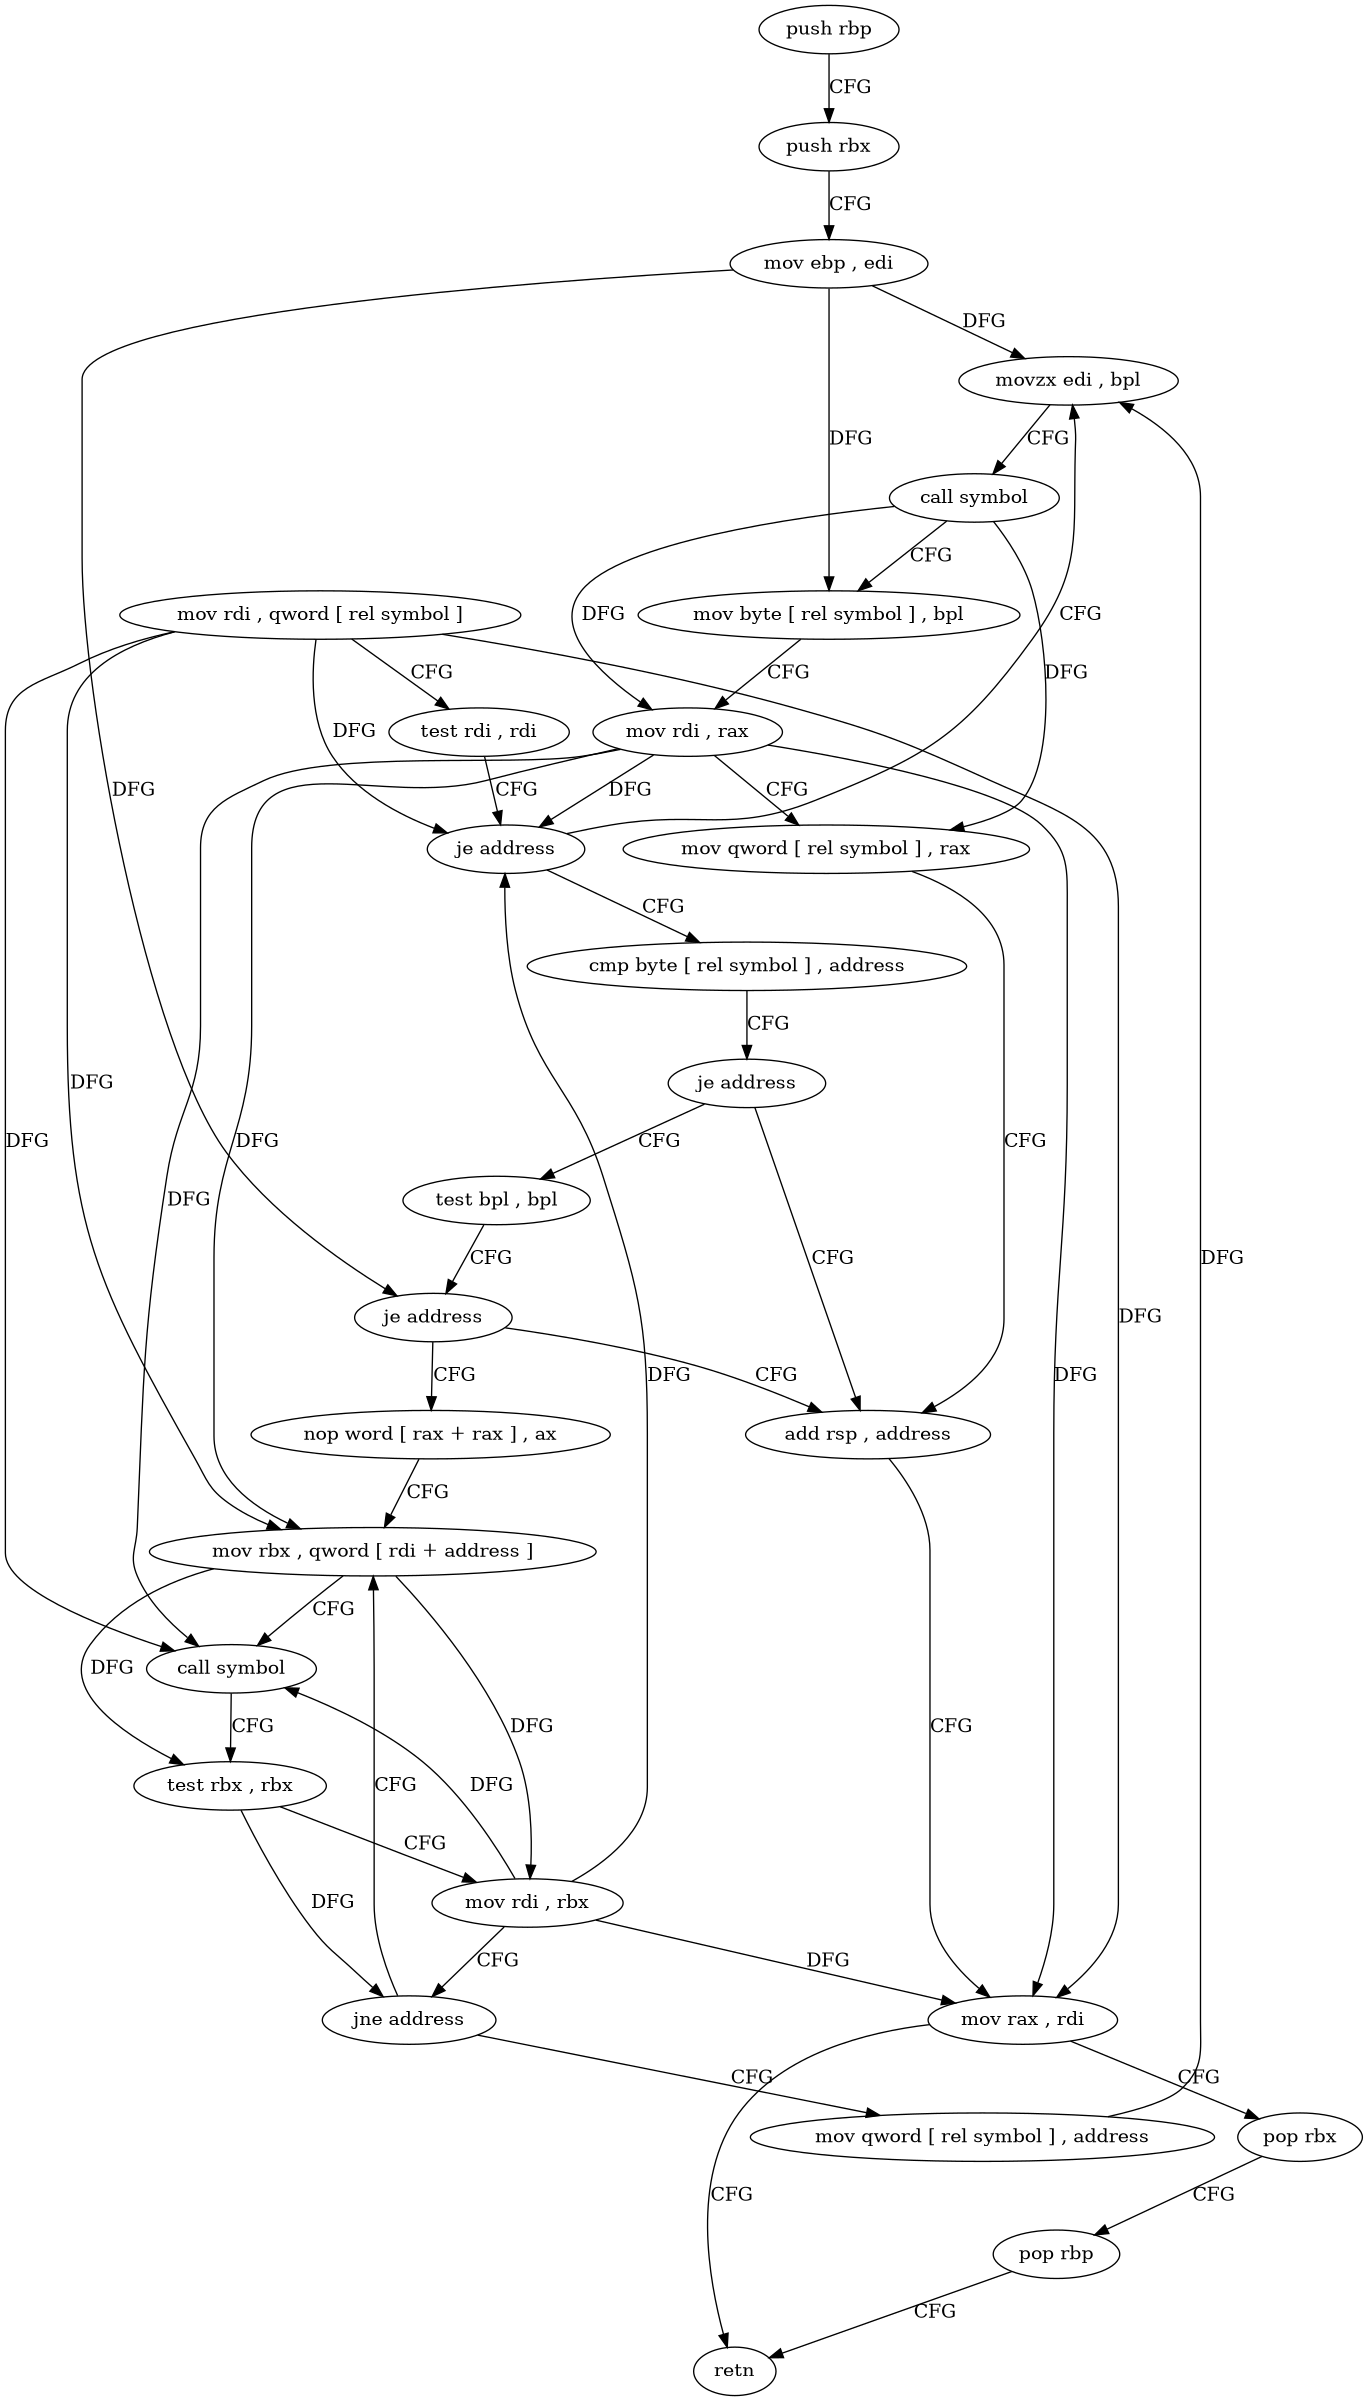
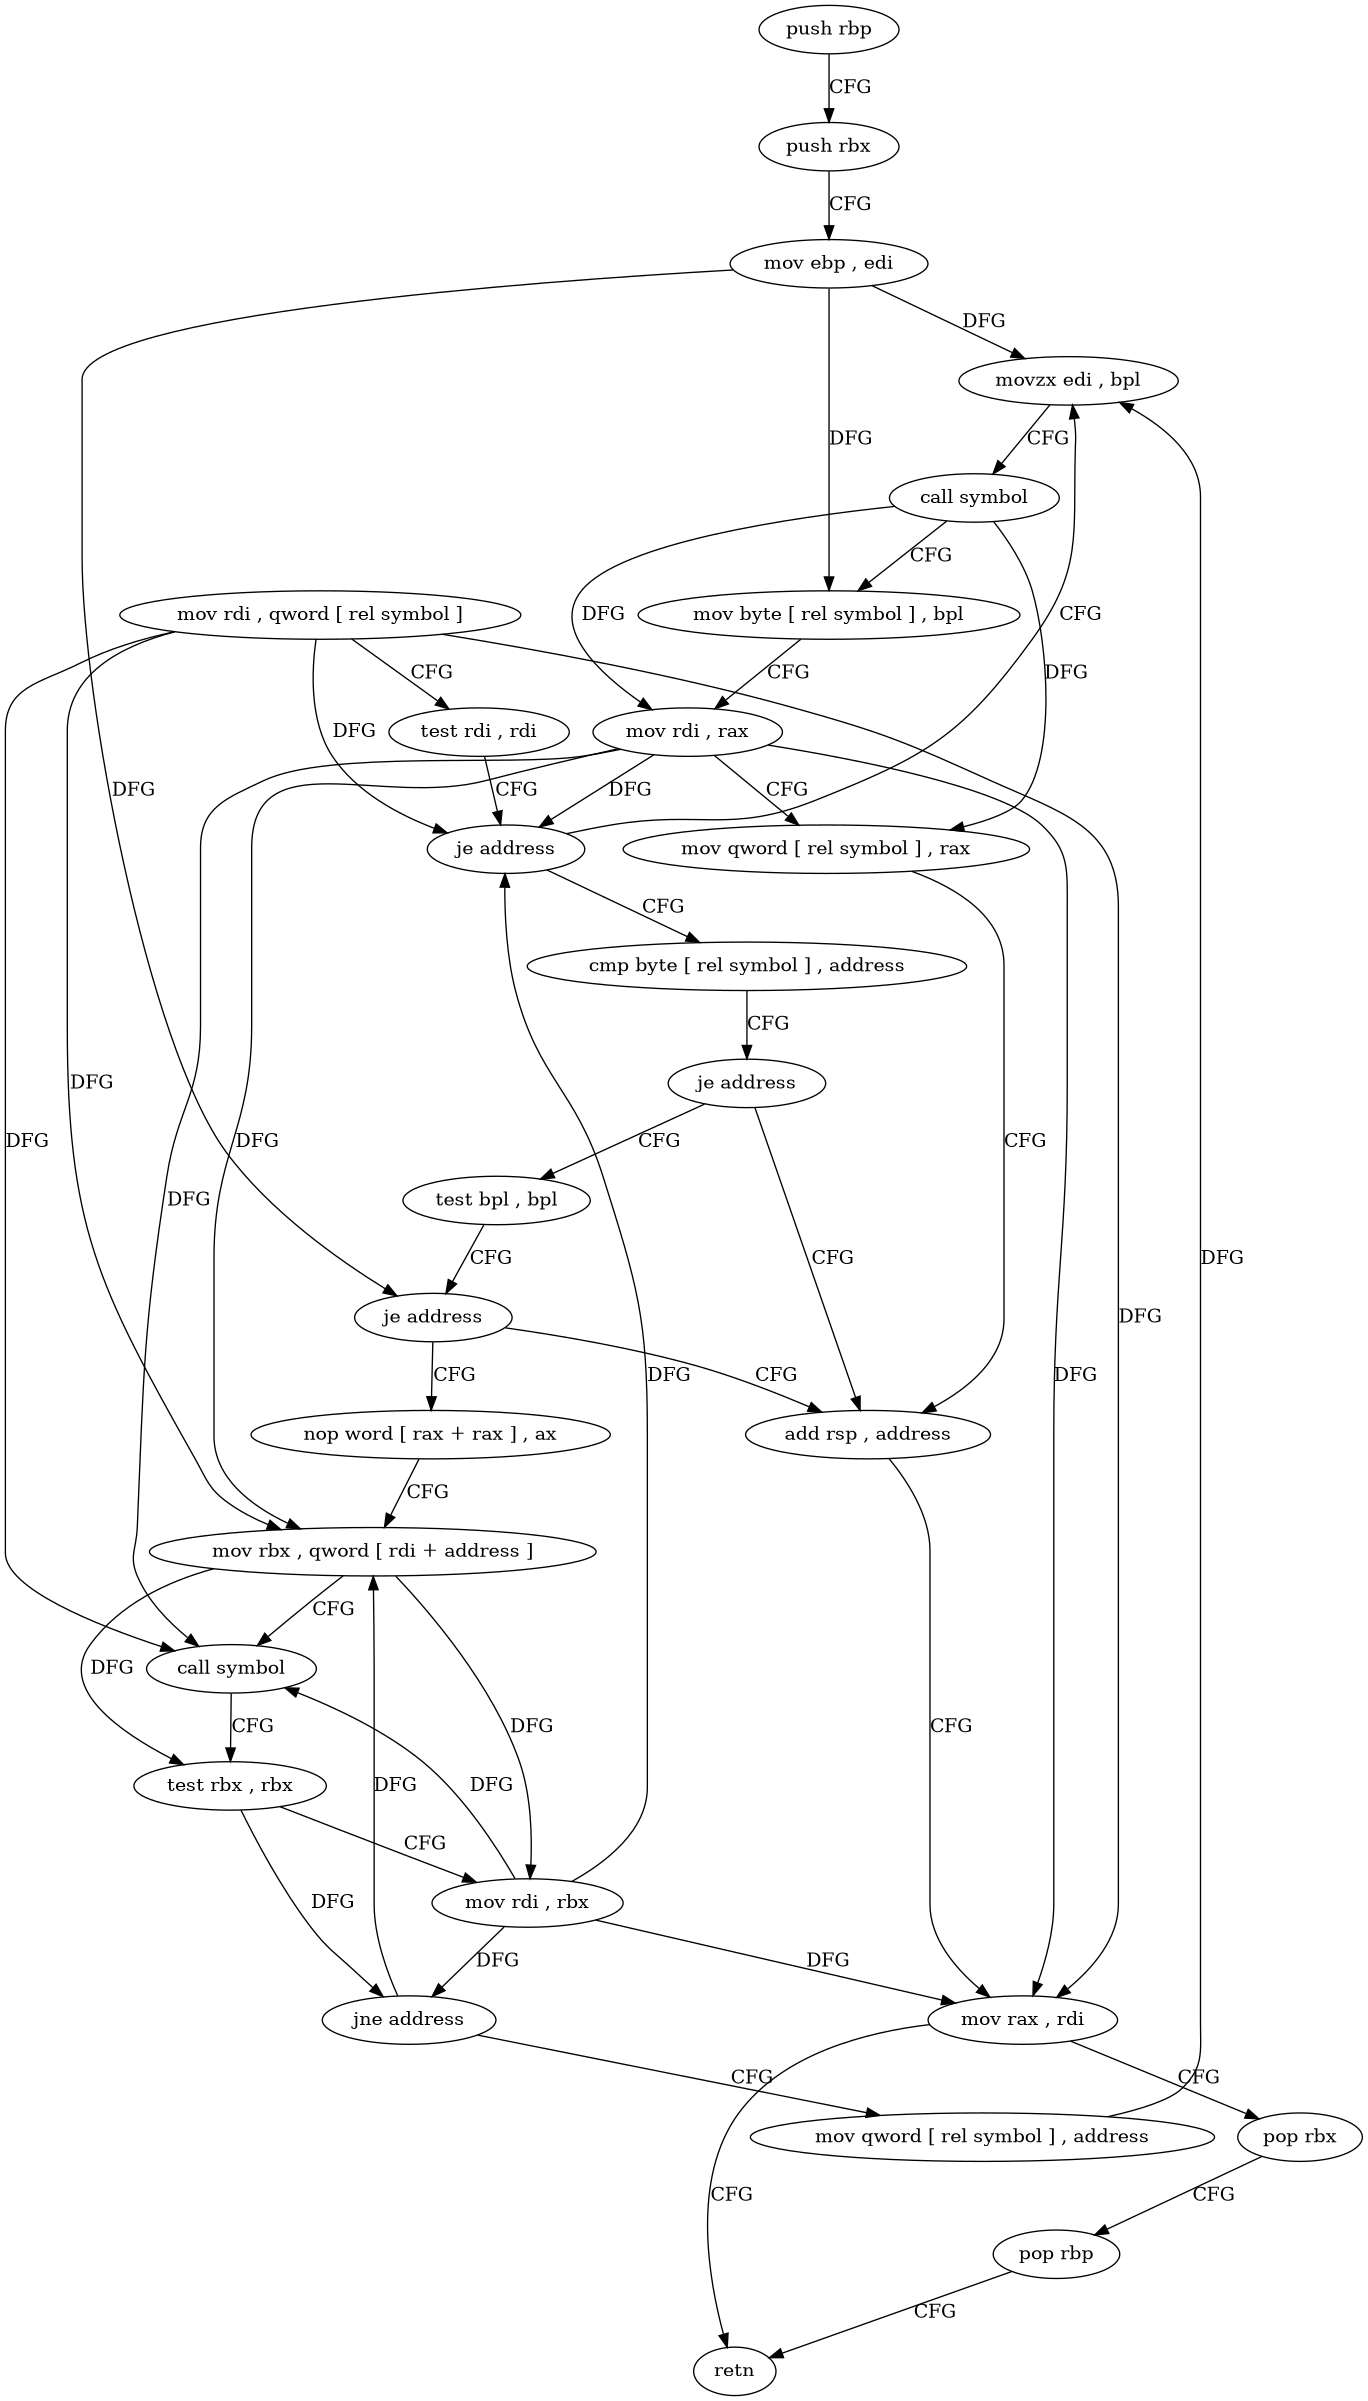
(396, 1786) -> (396, 1786)
(498, 1962) -> (498, 1962)
